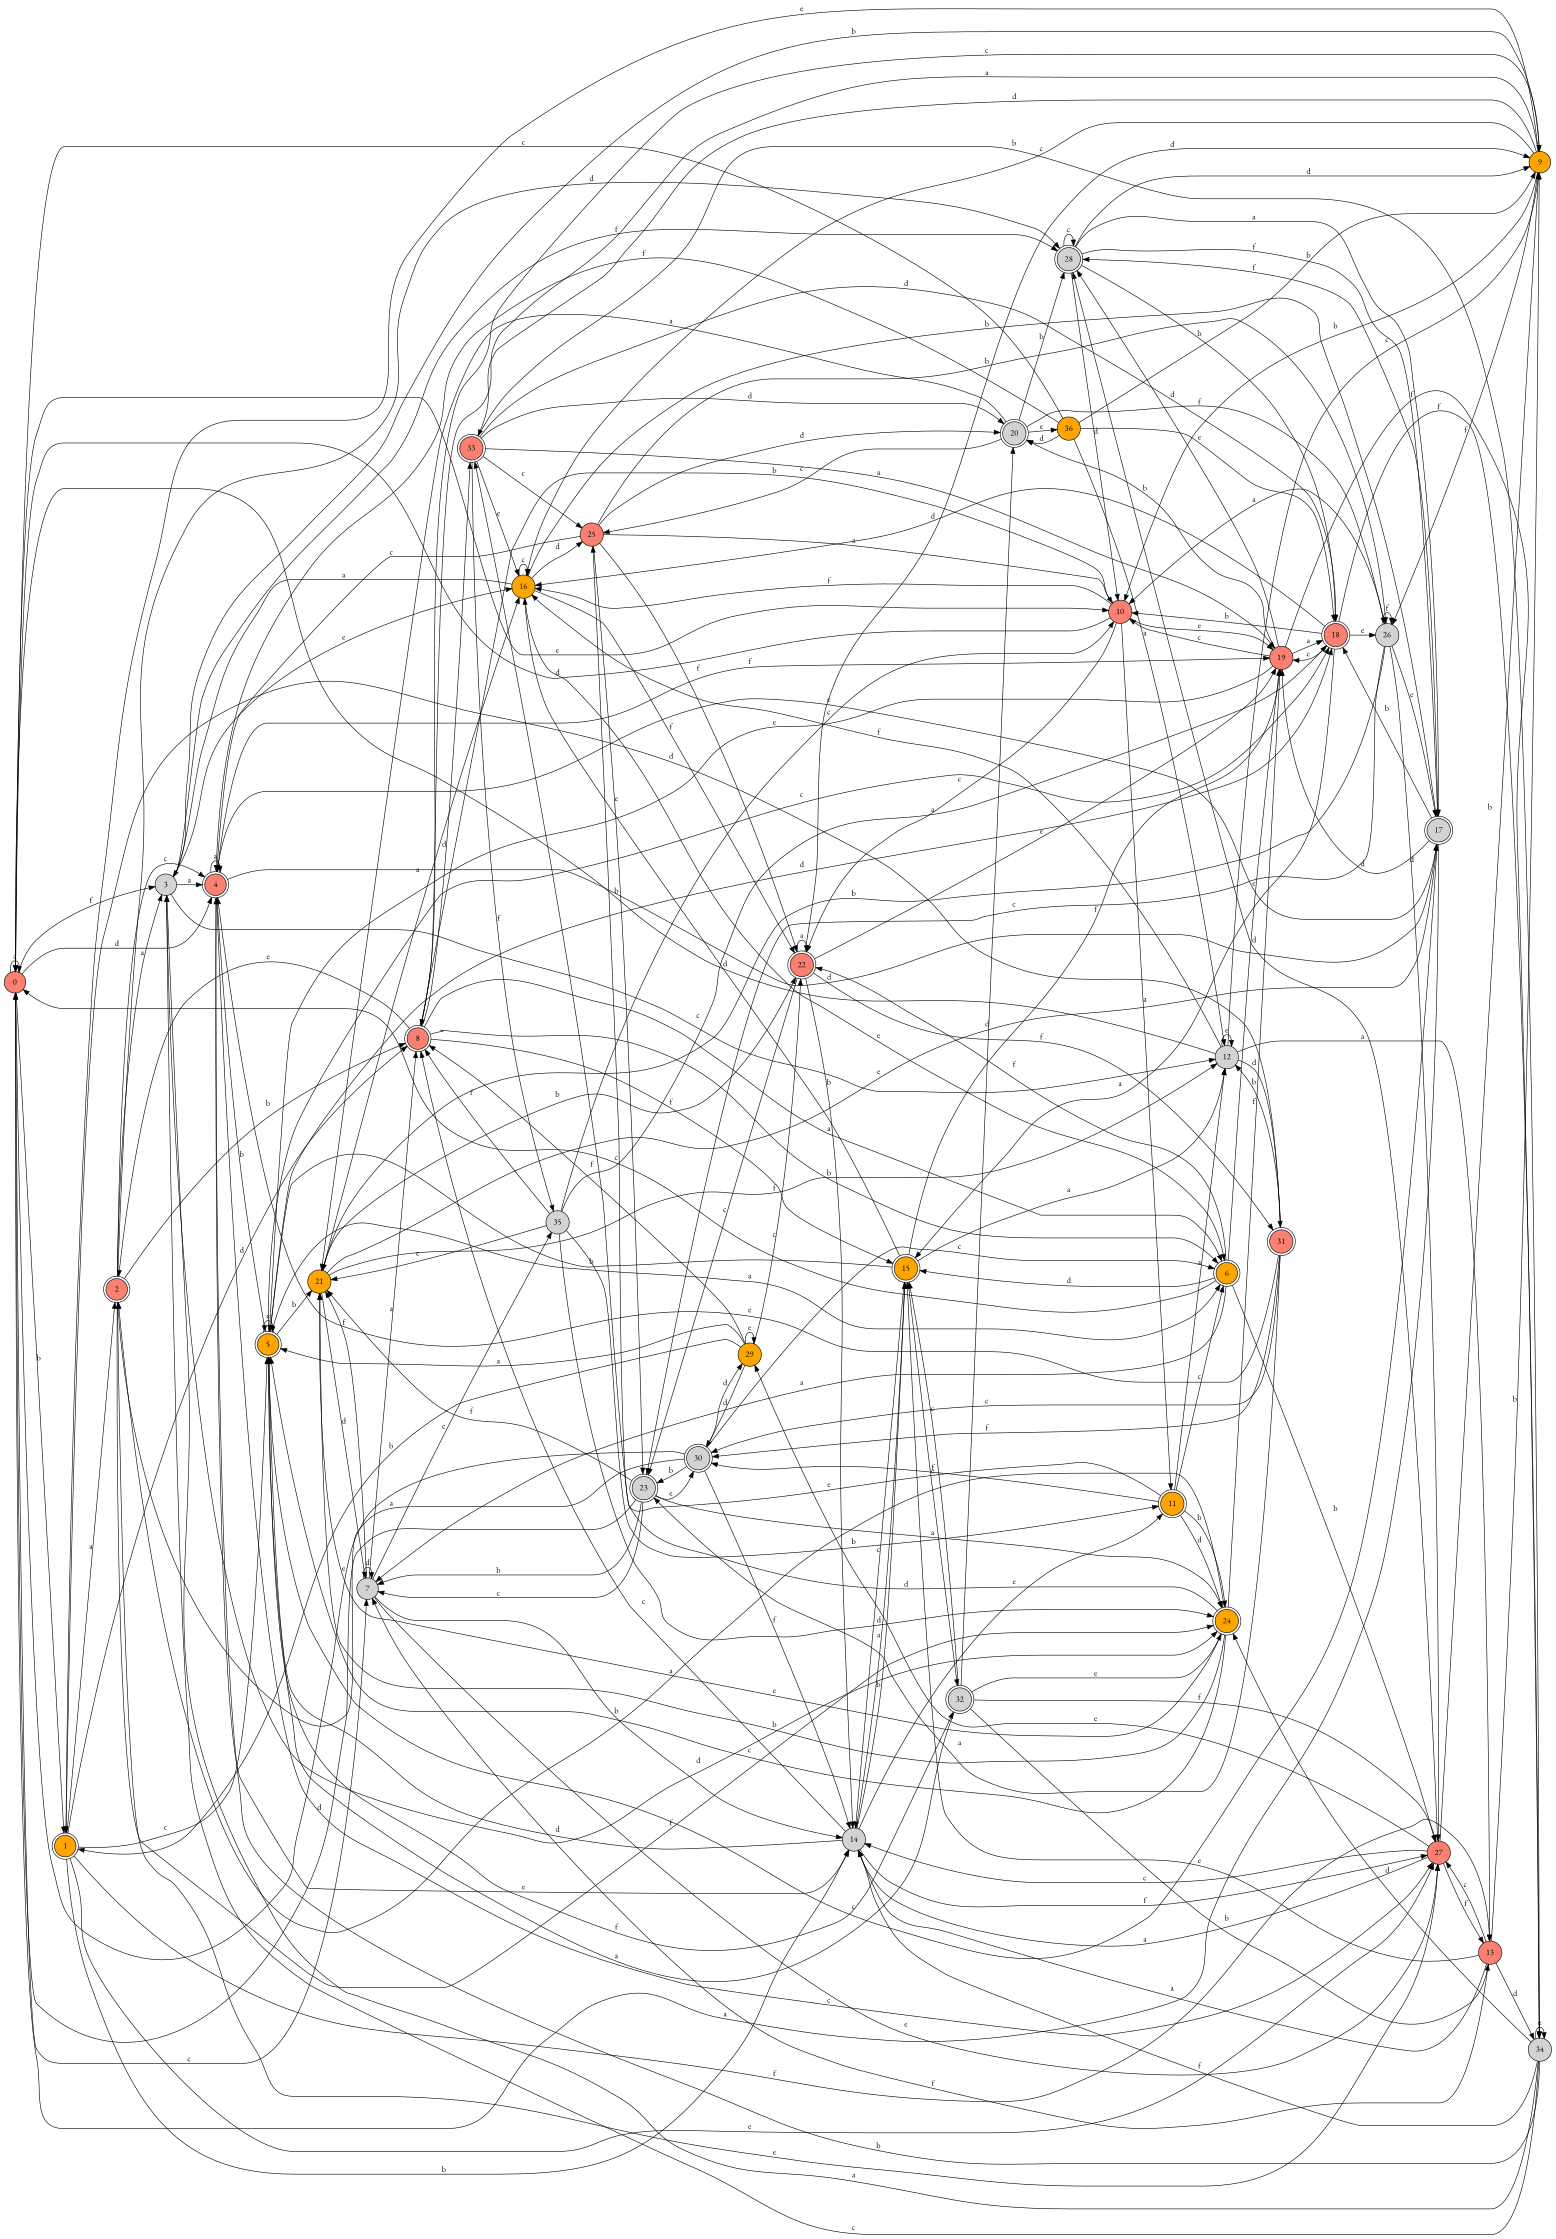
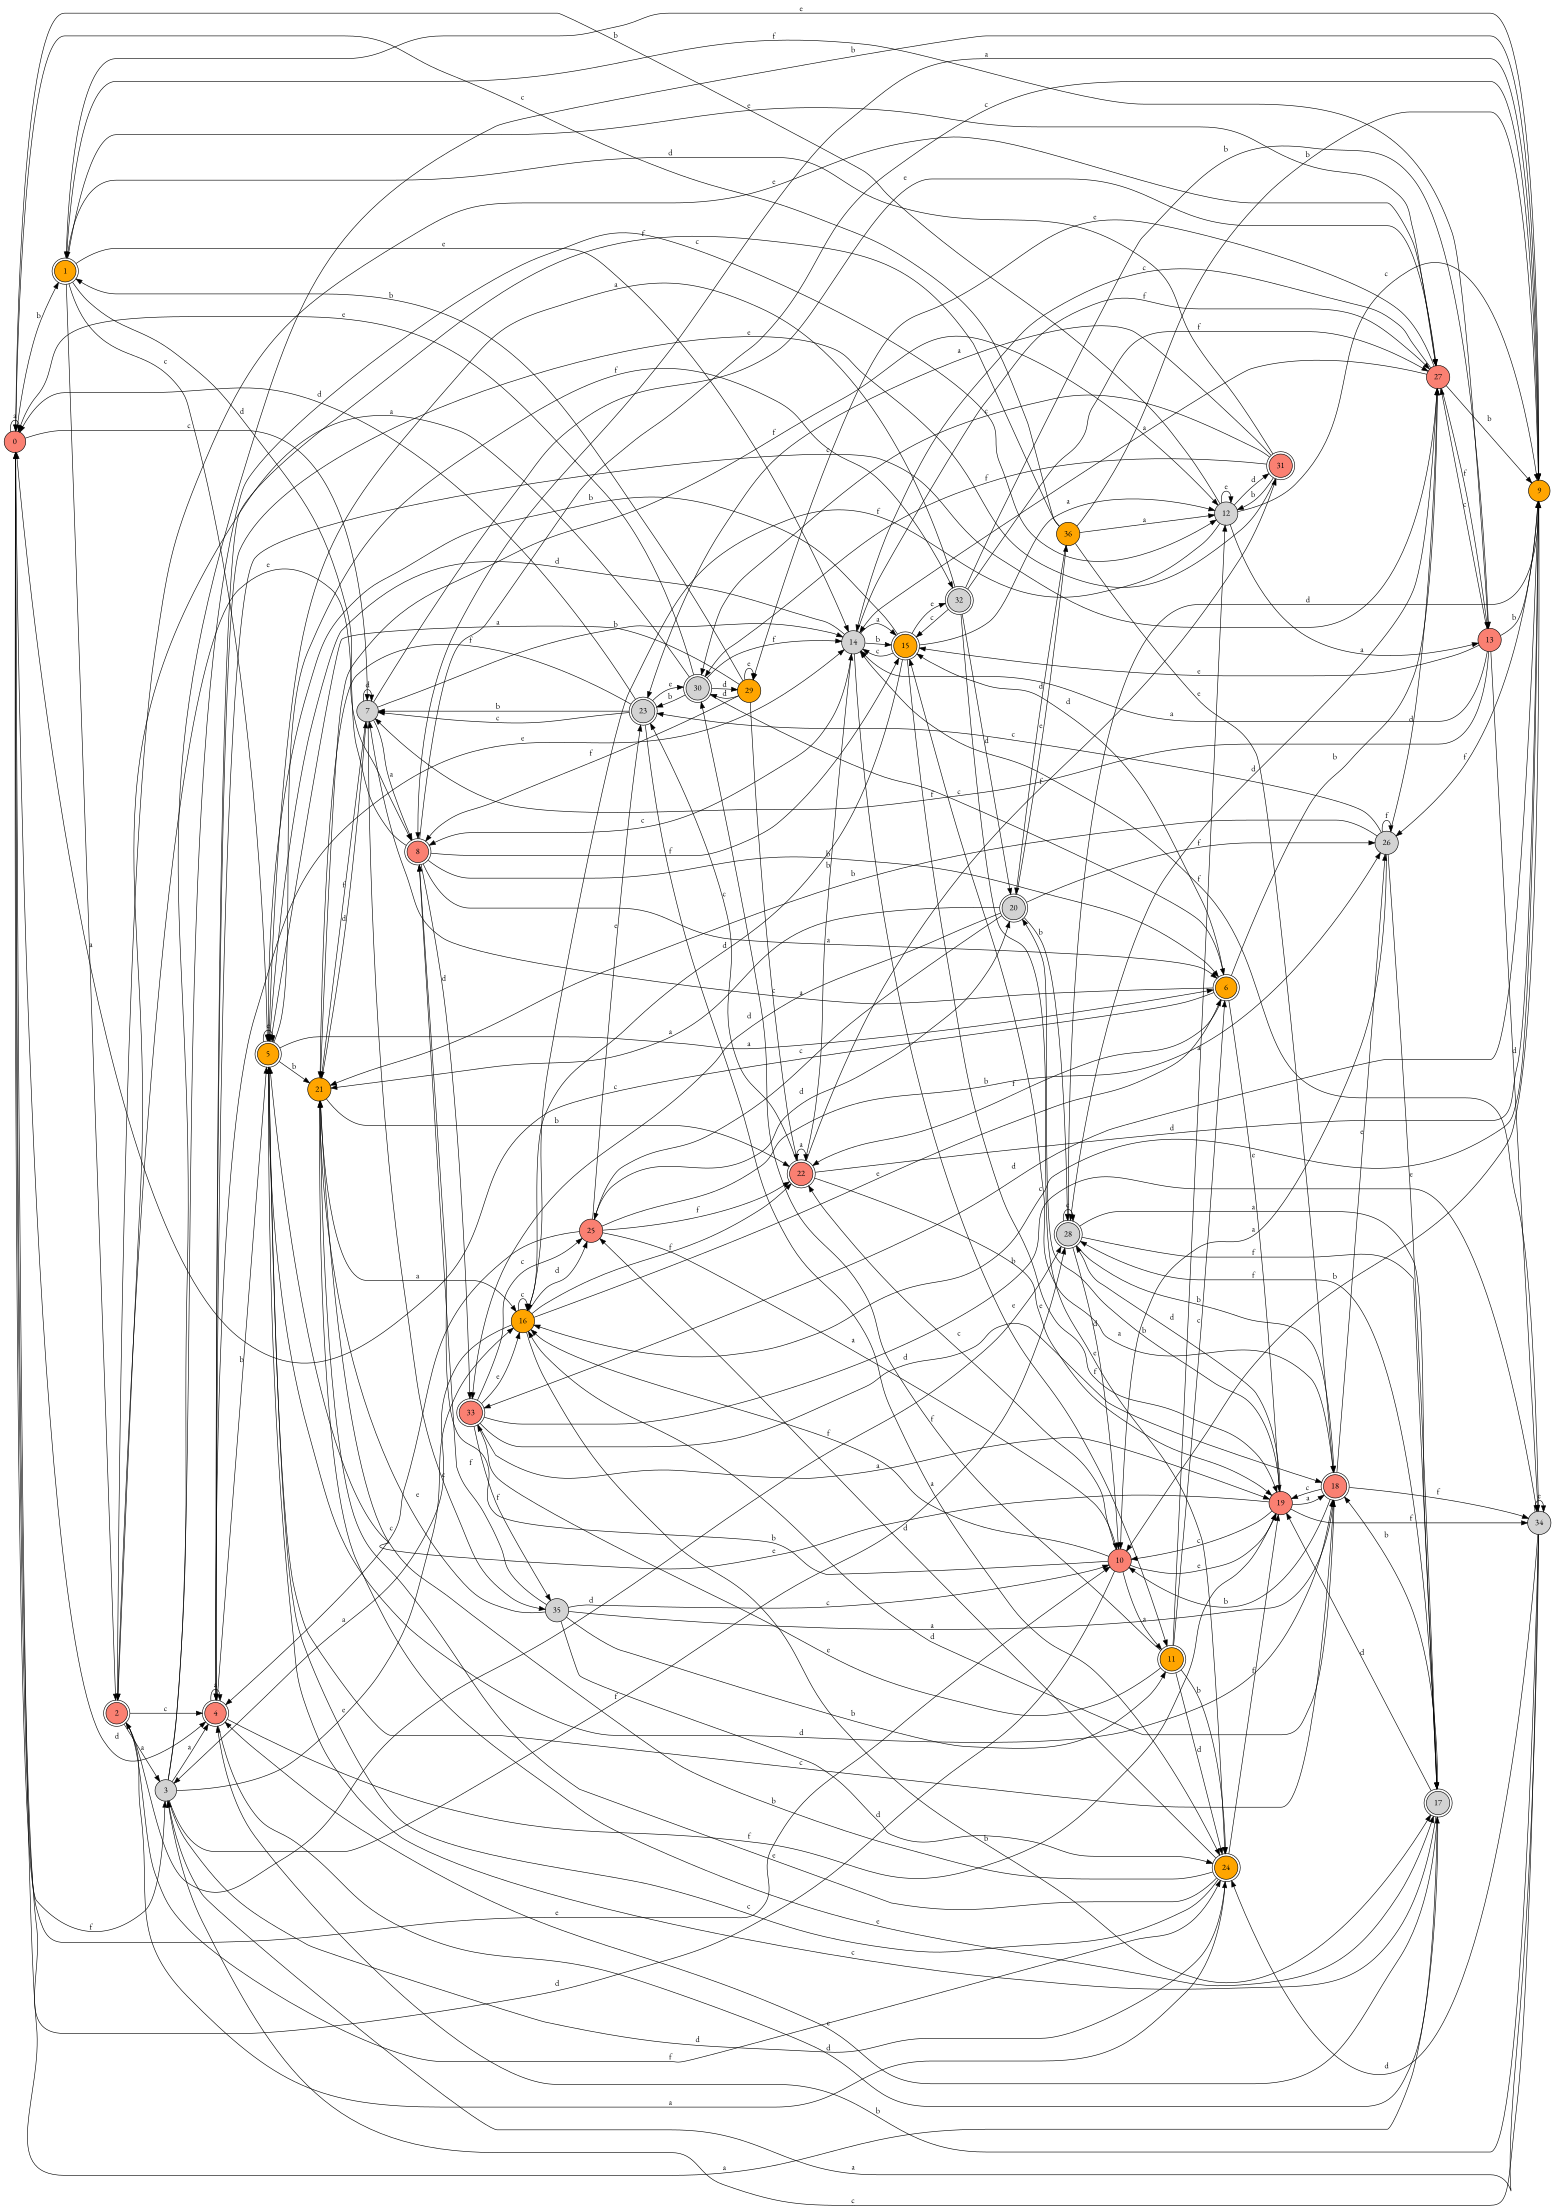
(738, 400) -> (678, 1097)
(242, 1138) -> none
(444, 2170) -> (444, 244)
